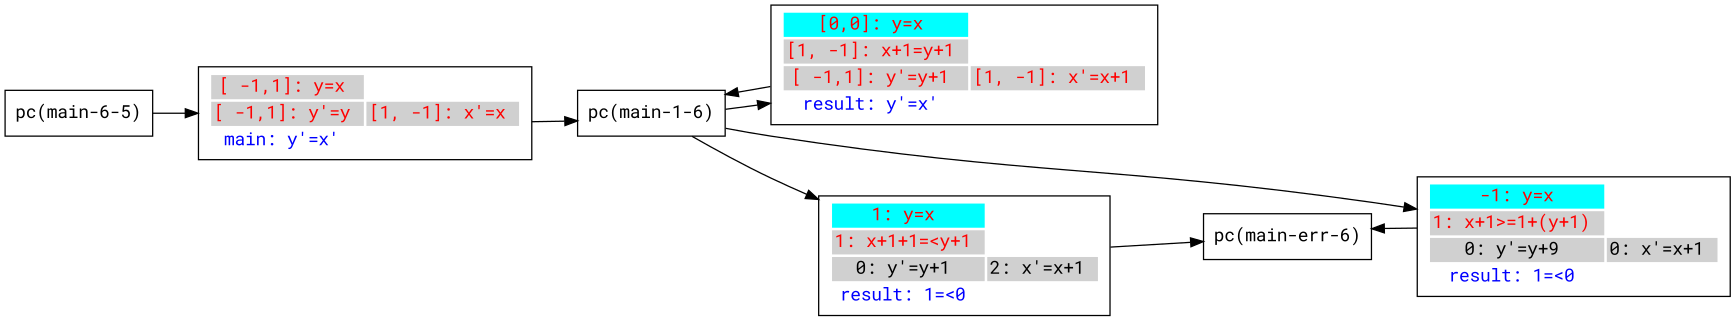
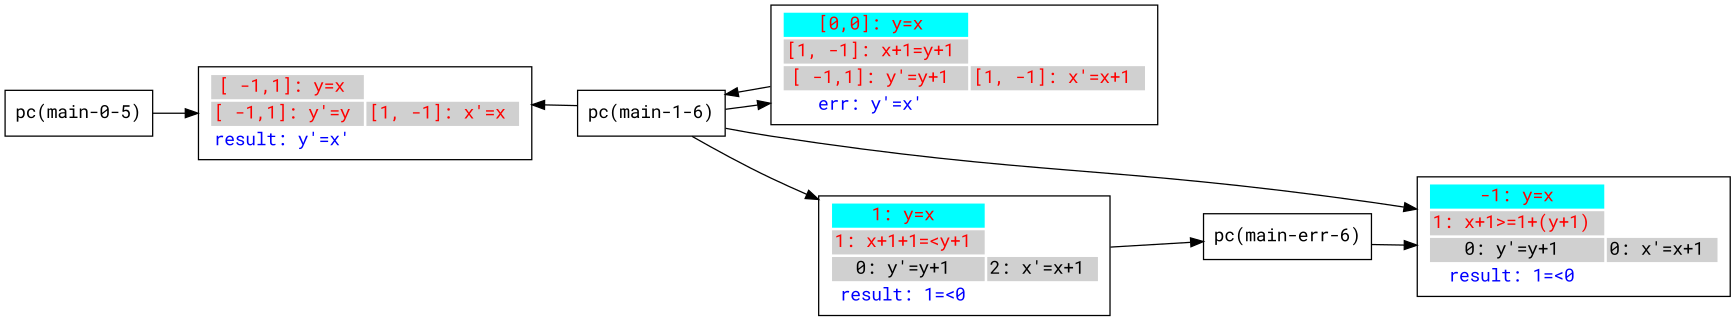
(876, 104) -> (876, 104)
(79, 113) -> (79, 113)
(548, 122) -> (561, 105)
(288, 140) -> (288, 140)
(1401, 228) -> (1388, 245)
(1517, 249) -> (1517, 249)
